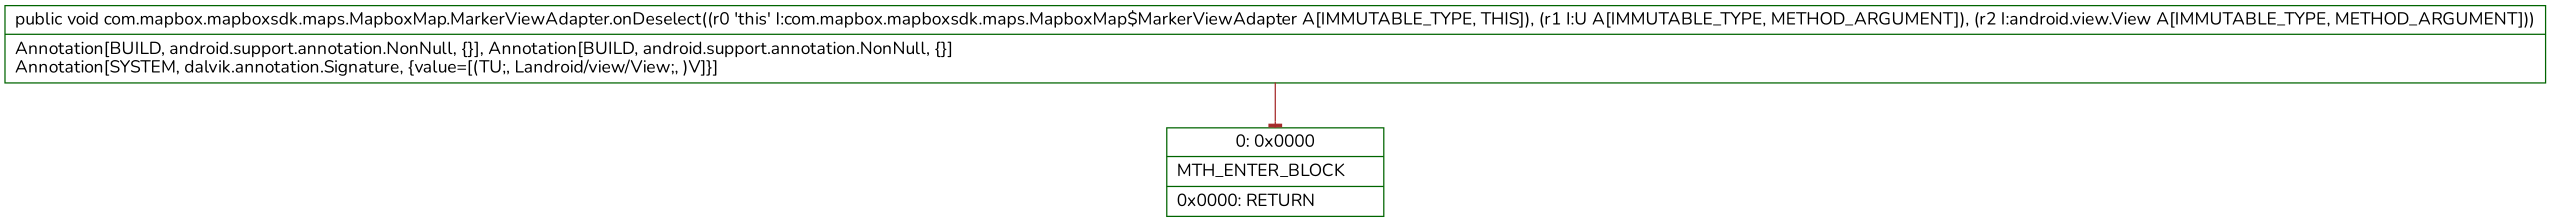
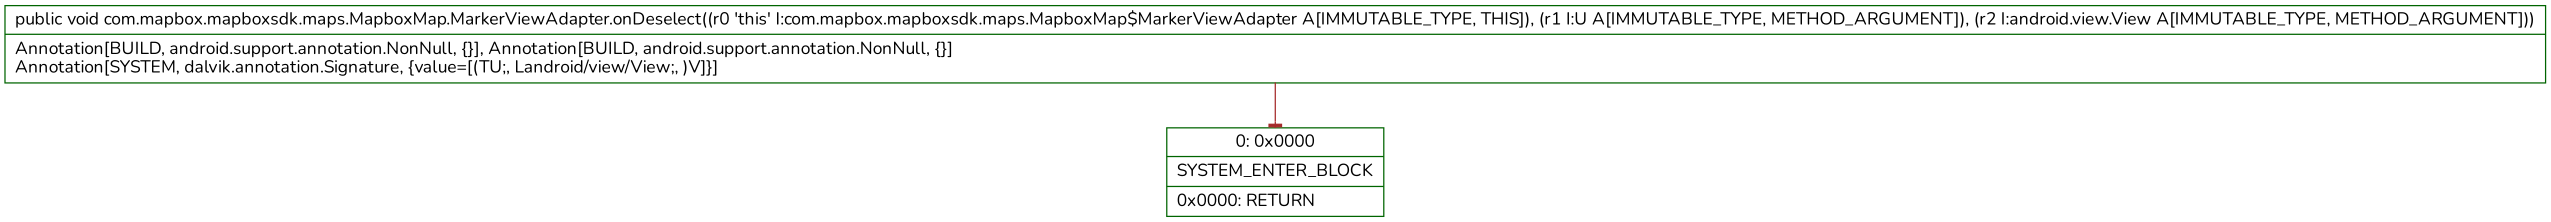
(1262, 171) -> (1275, 171)
